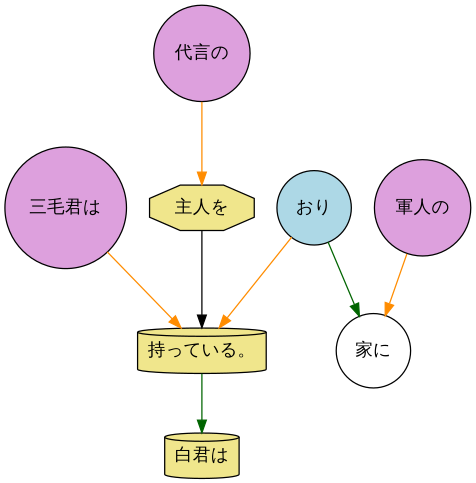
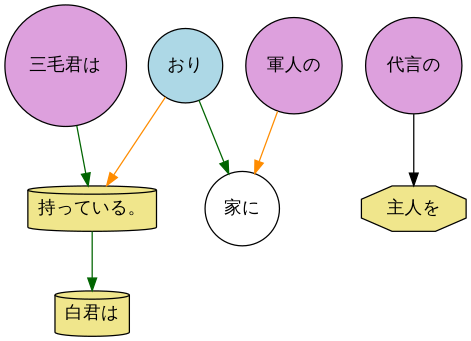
(202, 137) -> (414, 144)
(202, 273) -> none
(140, 285) -> (81, 149)
